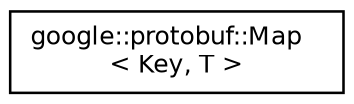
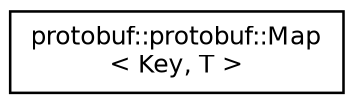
(177, 52) -> (177, 52)
